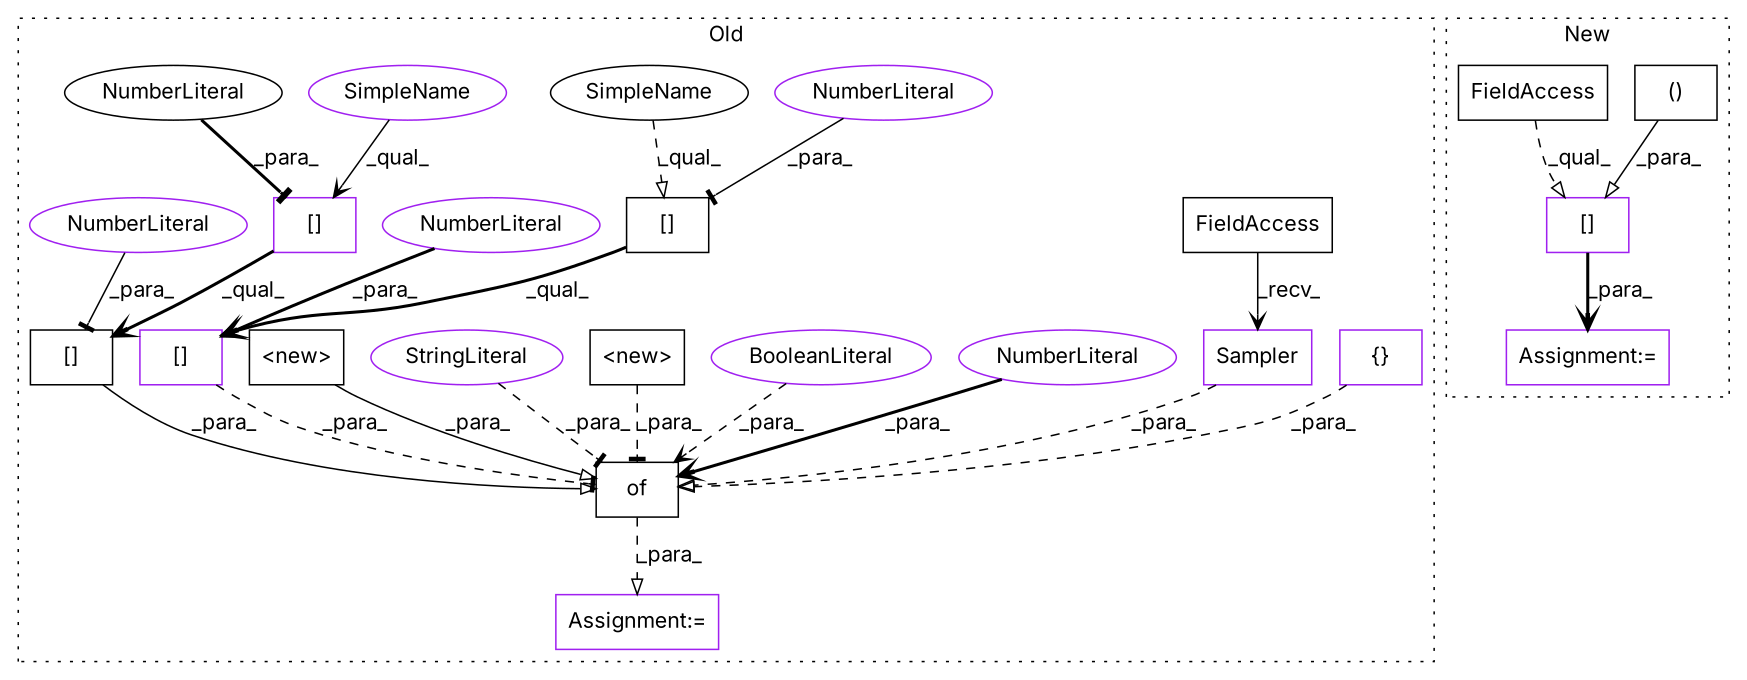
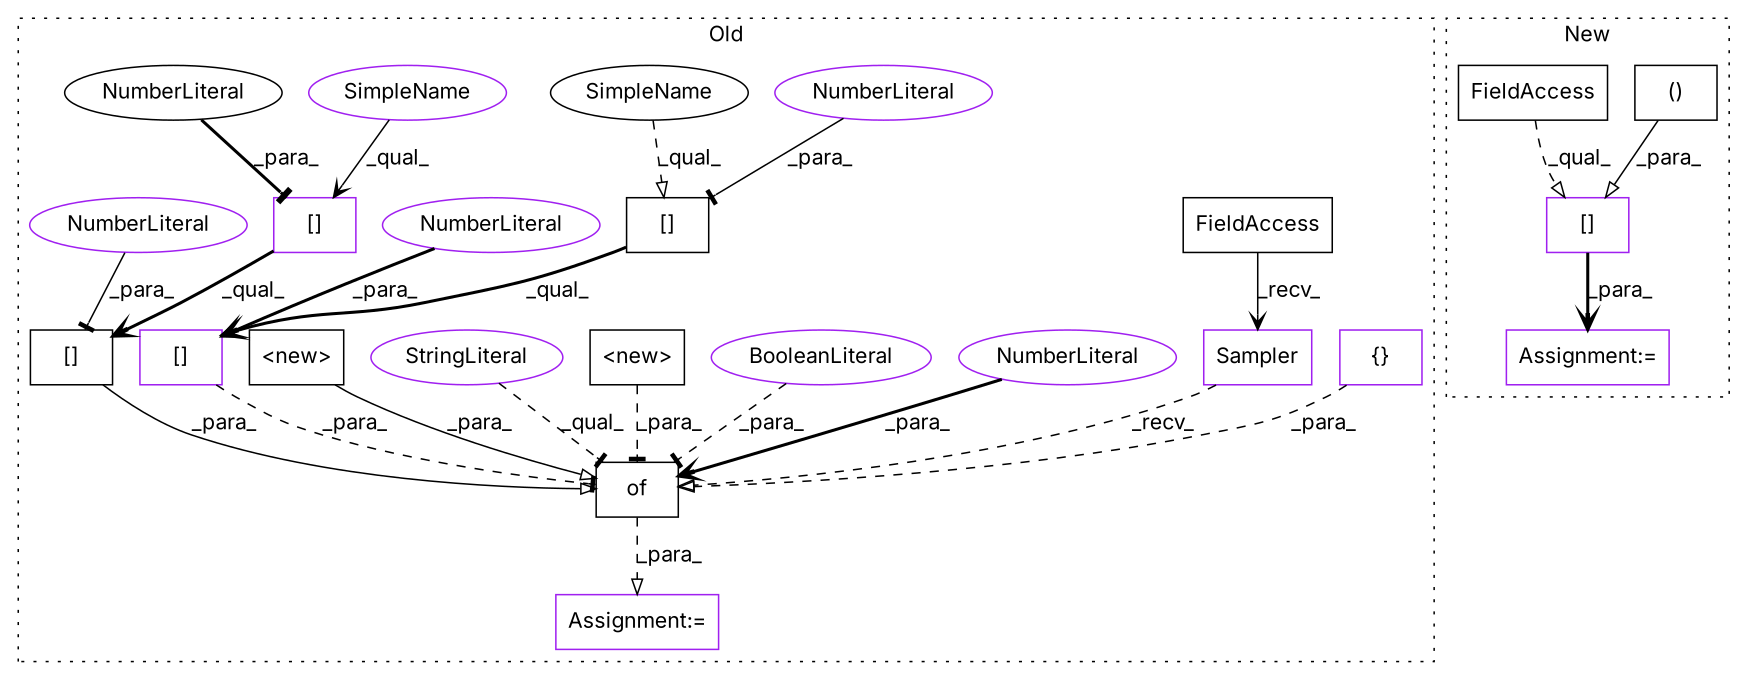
(736, 419) -> (733, 421)
(598, 424) -> (593, 424)
(1164, 424) -> (1163, 424)
